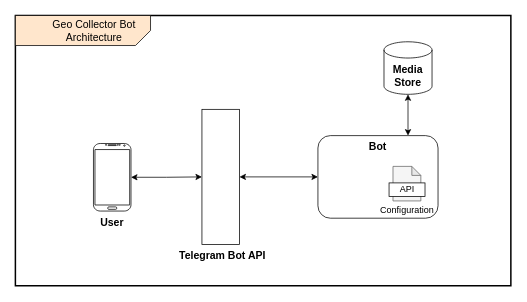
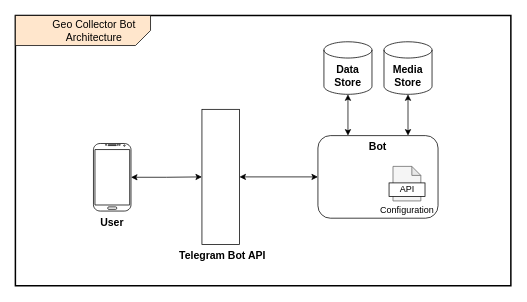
none -> (348, 68)
none -> (348, 129)
